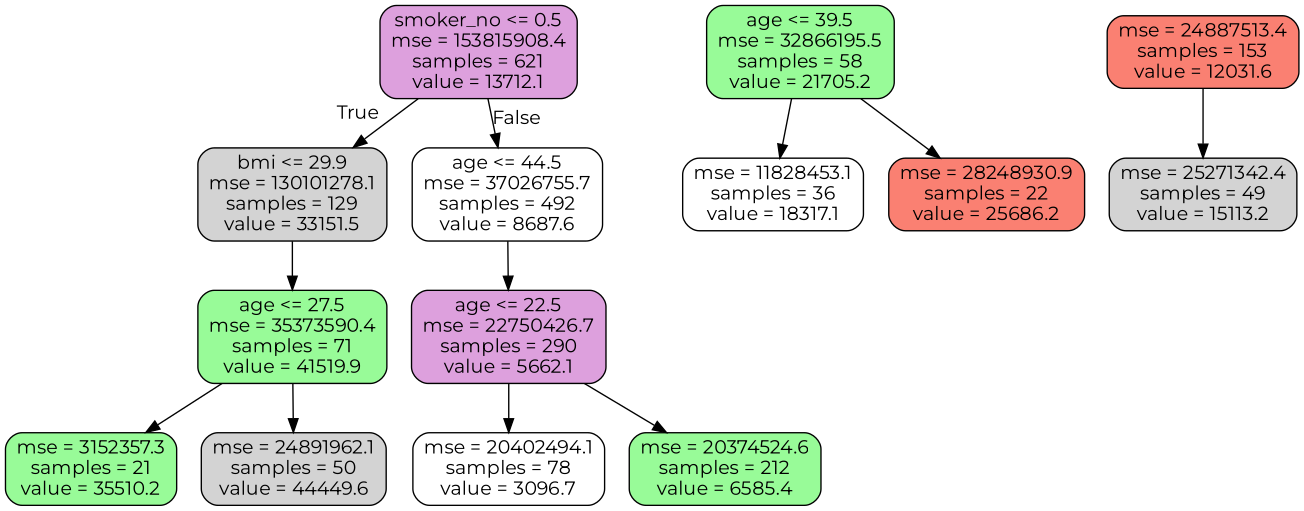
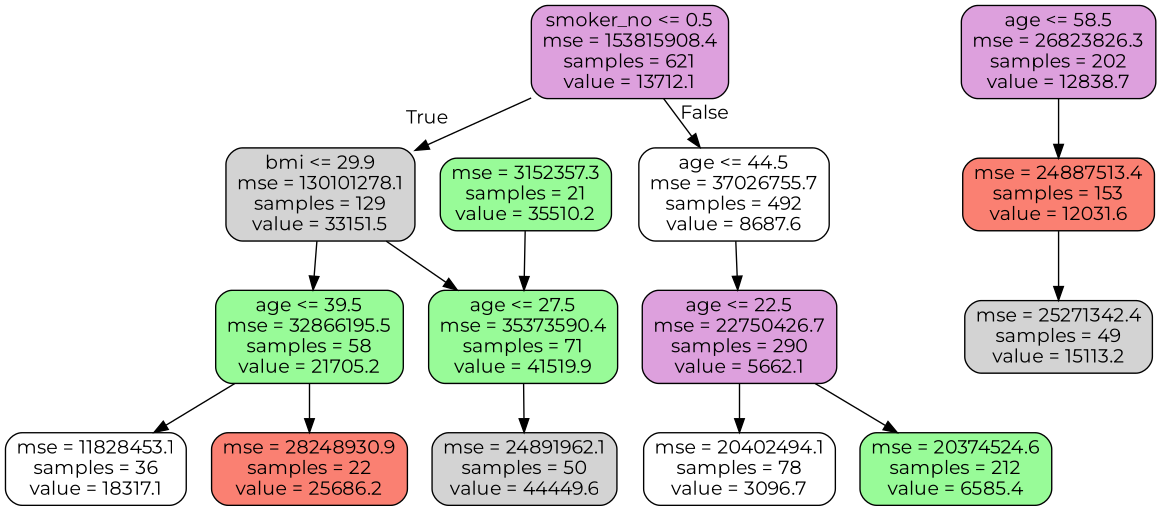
none -> (1059, 52)
none -> (316, 259)
(190, 404) -> (525, 254)
